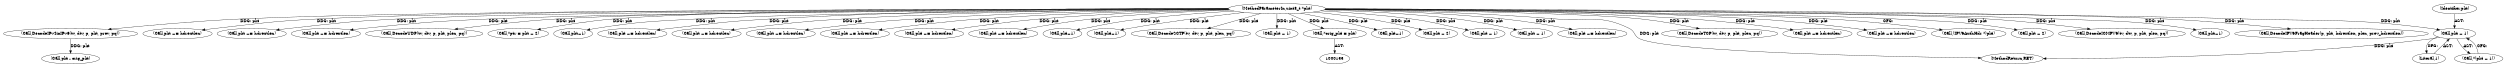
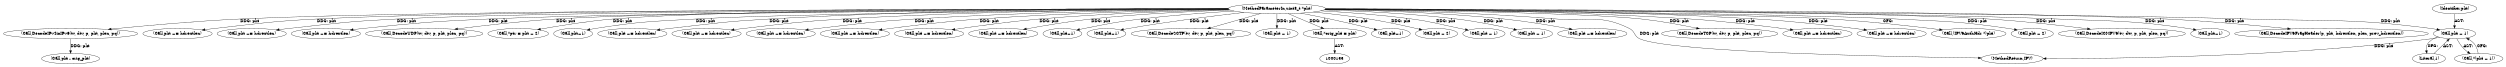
(71, 34) -> (71, 34)
(2012, 59) -> (2012, 59)
